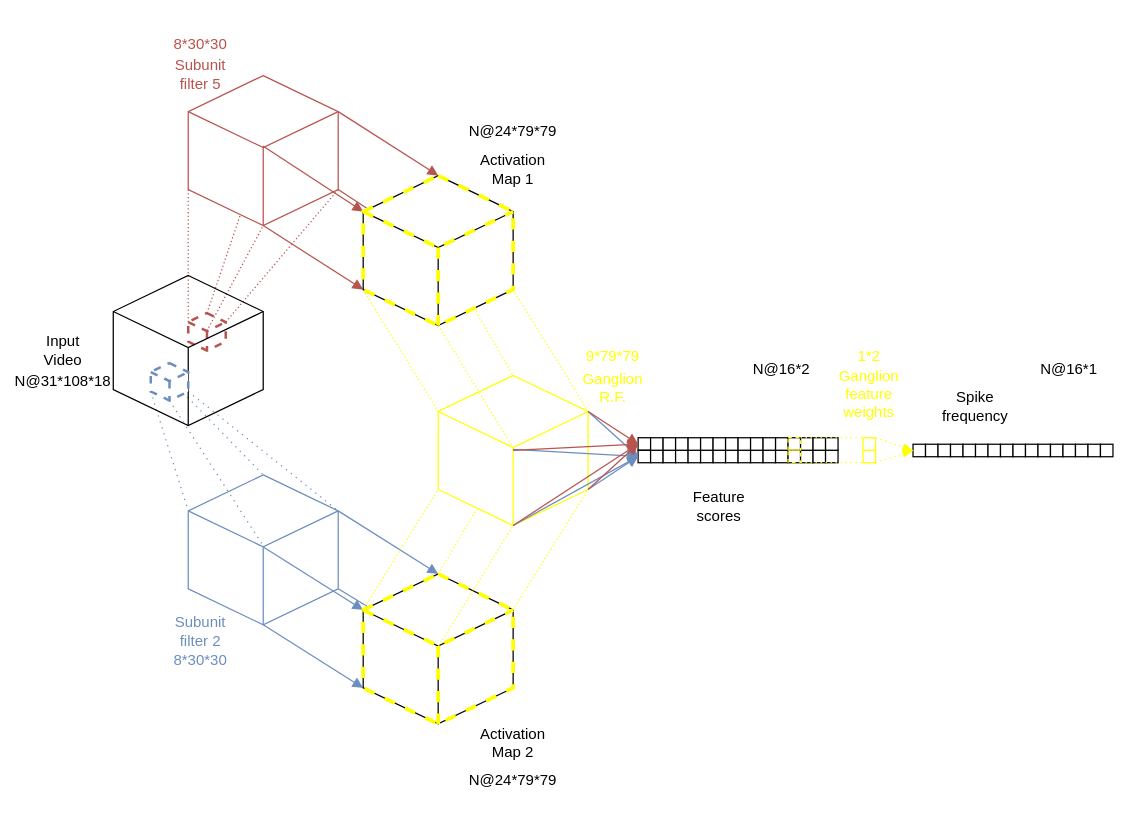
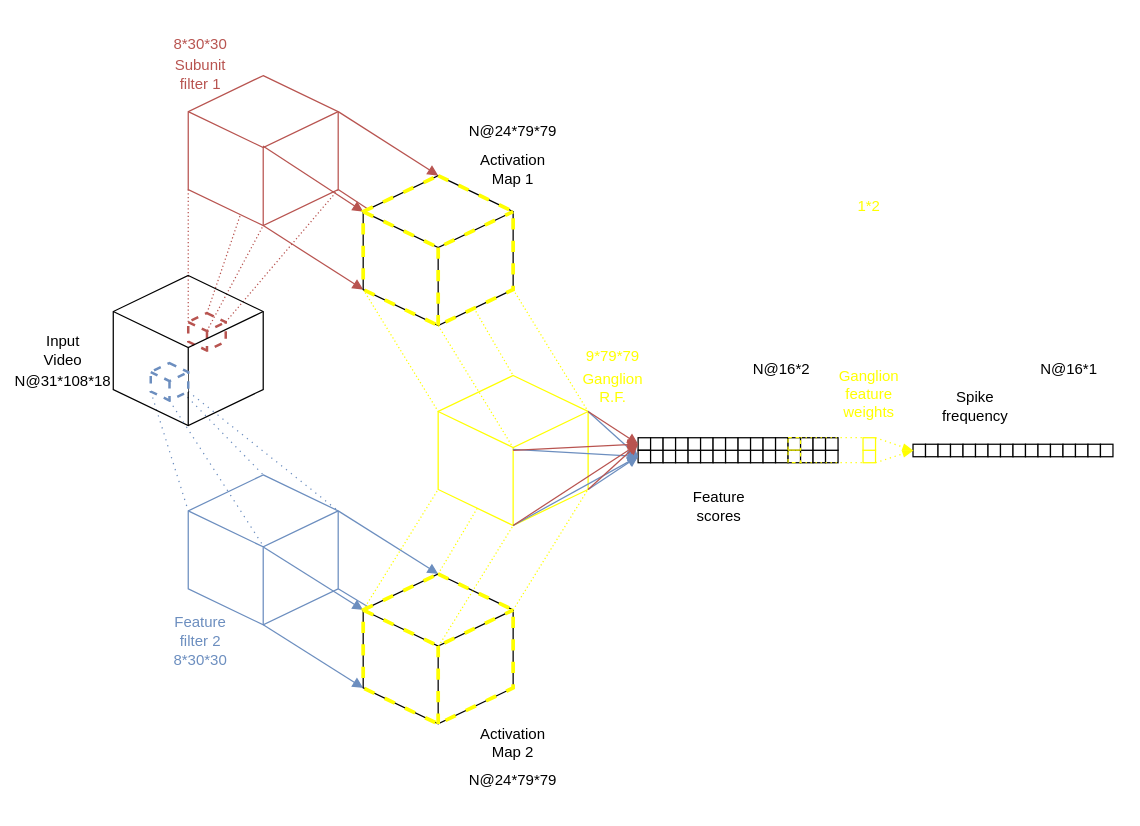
(201, 74) -> (201, 74)
(869, 357) -> (869, 207)
(201, 632) -> (201, 632)
